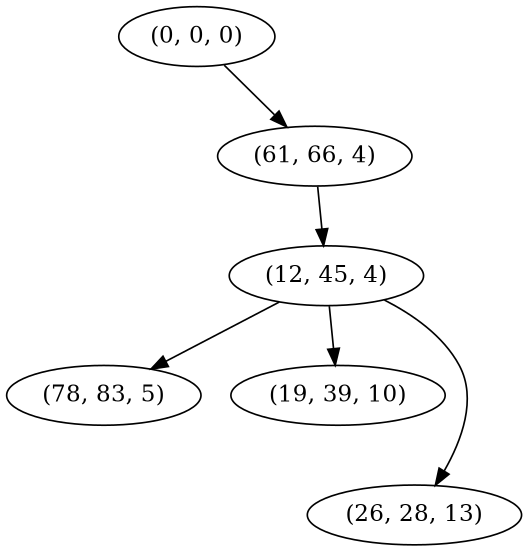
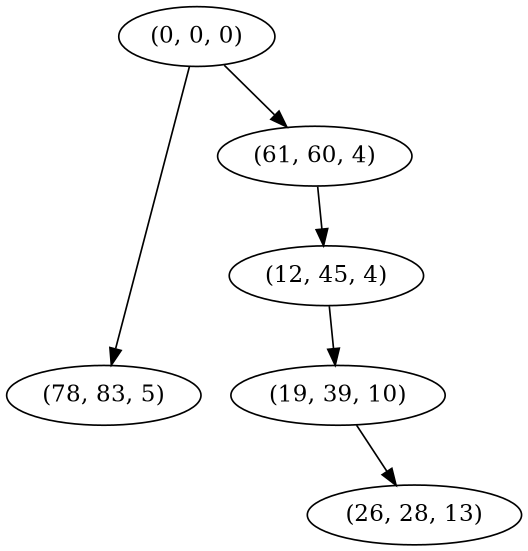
(315, 156) -> (315, 156)
(222, 332) -> (153, 208)
(461, 370) -> (372, 448)
